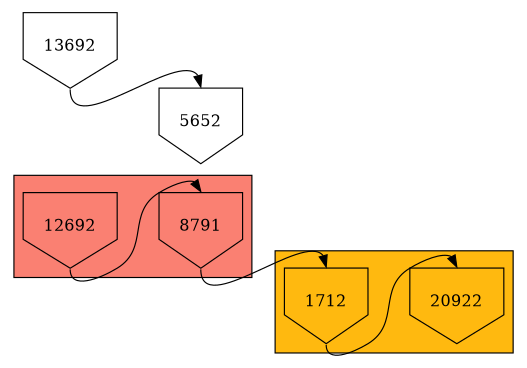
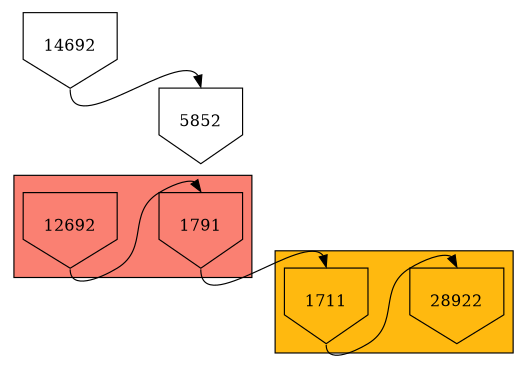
(70, 46) -> (70, 46)
(201, 122) -> (201, 122)
(201, 226) -> (201, 226)
(326, 302) -> (326, 302)
(457, 302) -> (457, 302)
